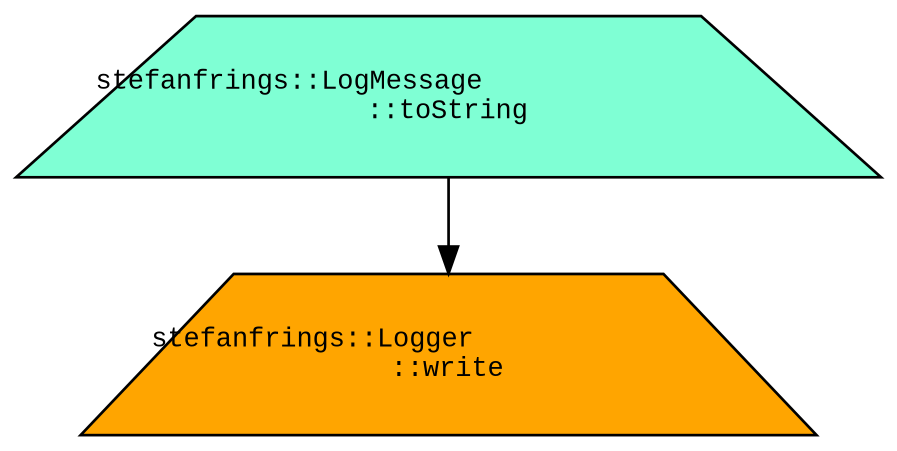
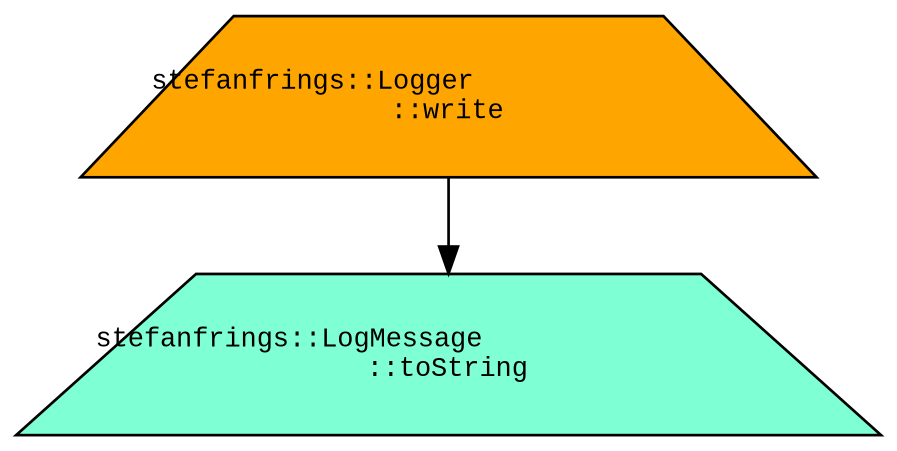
(449, 212) -> (449, 212)
